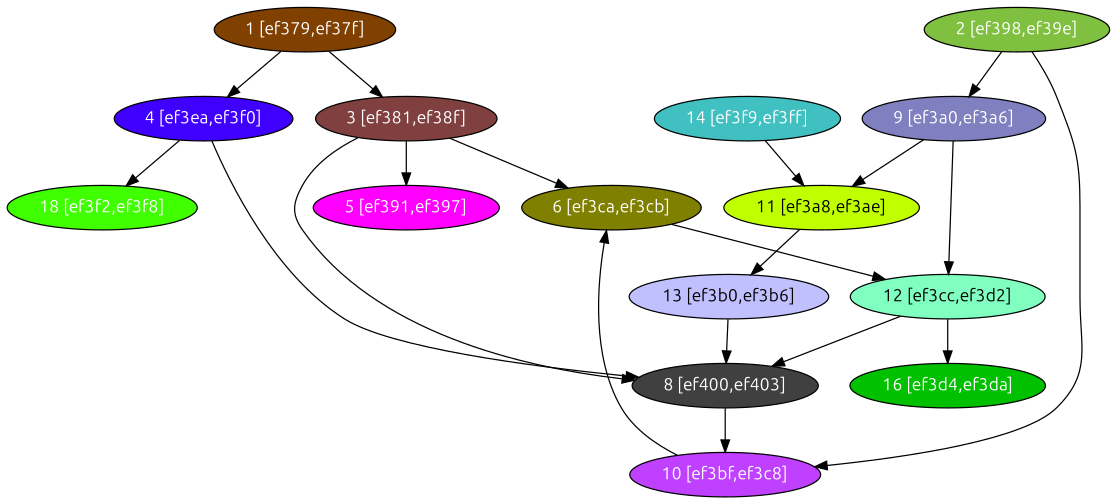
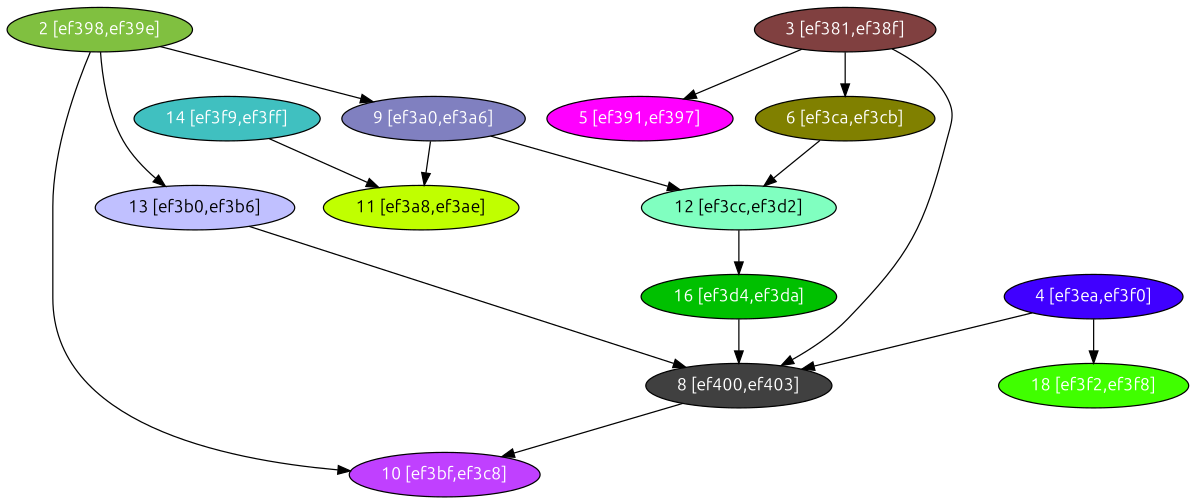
(305, 30) -> none
(783, 245) -> (114, 122)
(842, 339) -> (739, 335)
(605, 364) -> none
